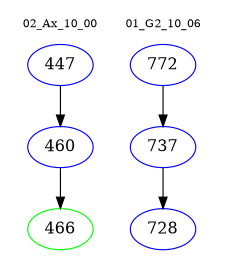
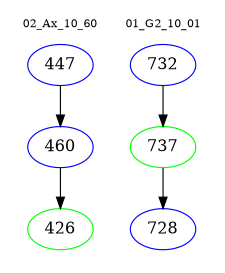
(60, 25) -> (60, 25)
(164, 25) -> (164, 25)
(163, 65) -> (163, 65)
(163, 147) -> (163, 147)
(60, 229) -> (60, 229)
